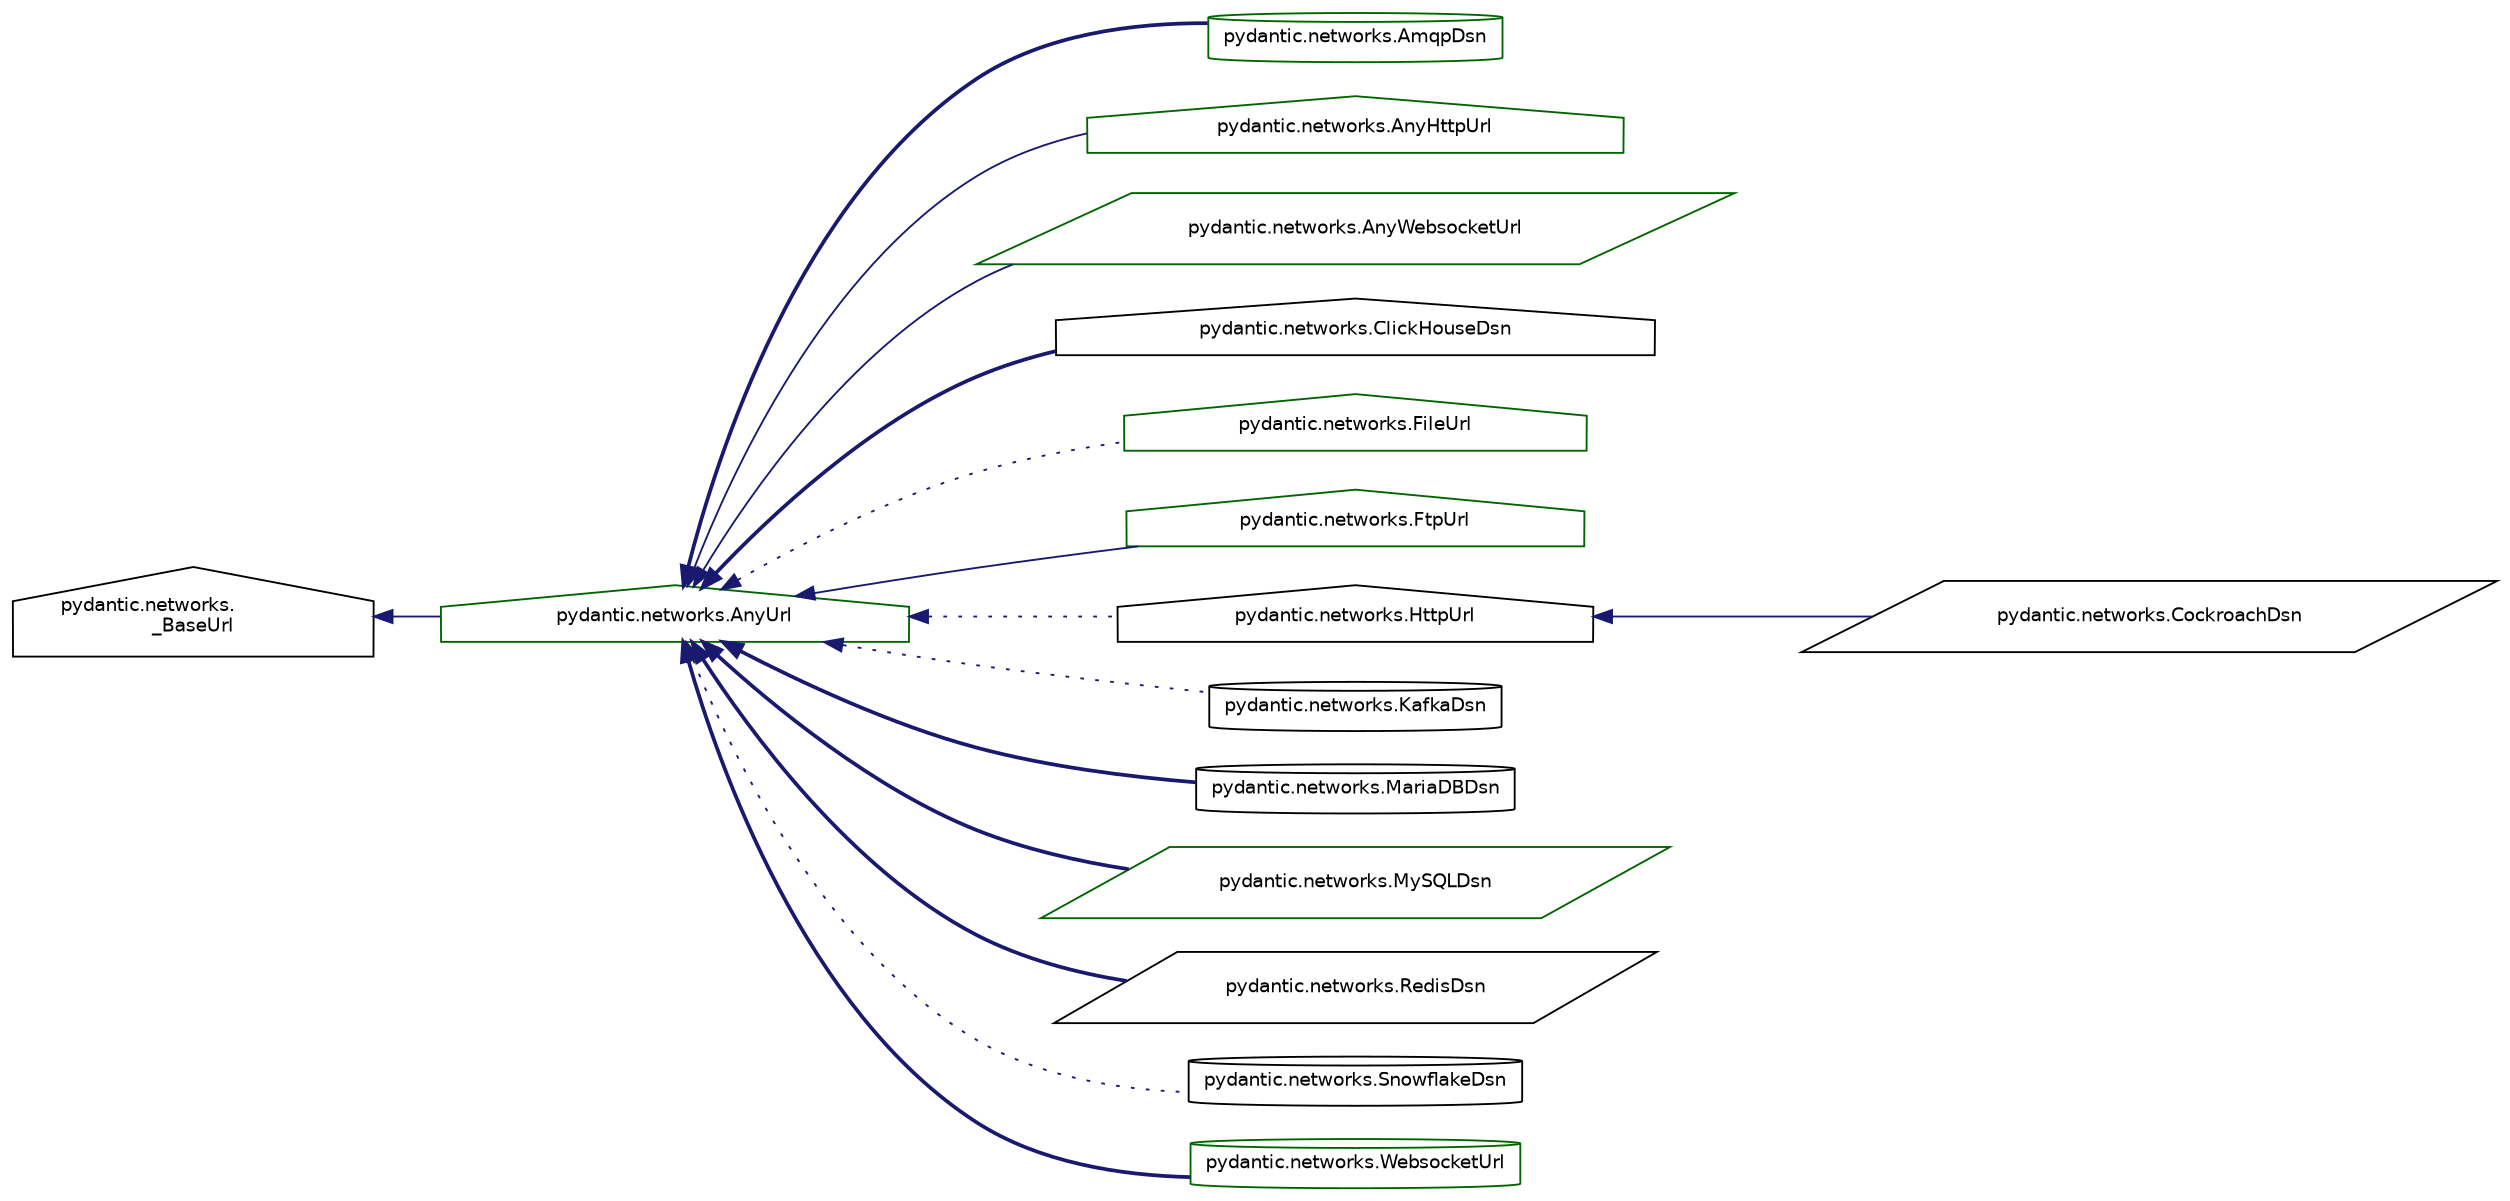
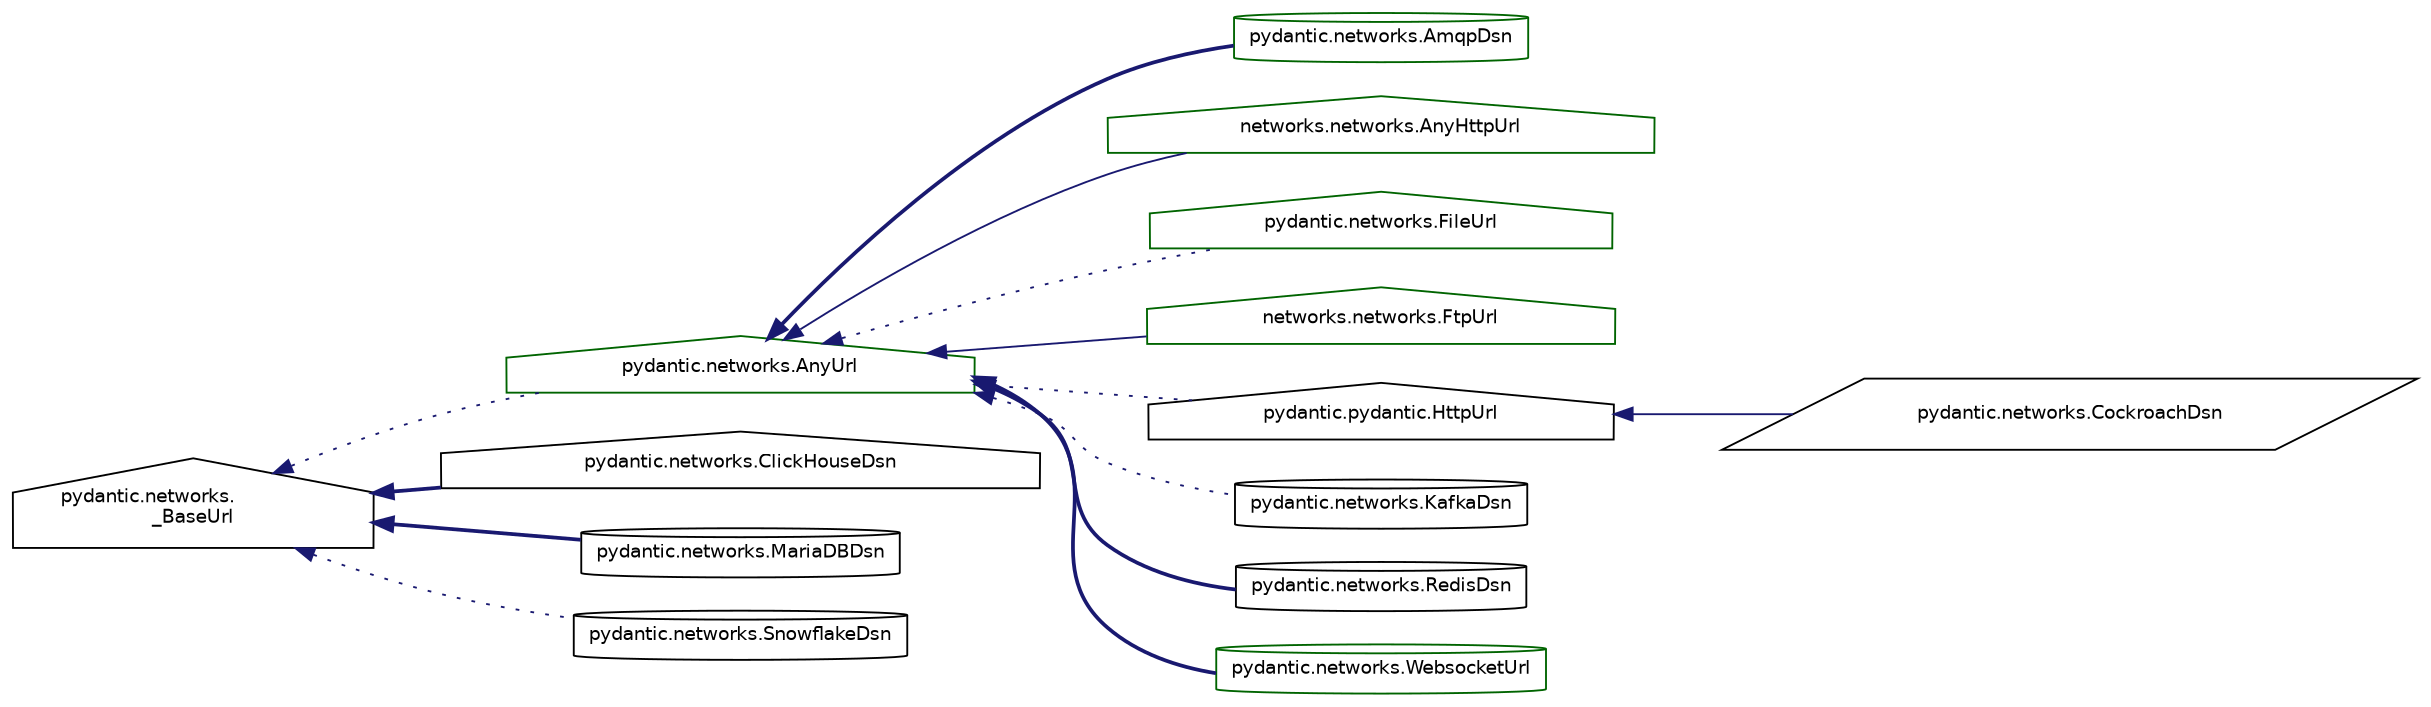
(1355, 128) -> (1381, 128)
(1355, 229) -> none
(870, 438) -> (417, 490)
(1355, 521) -> (1381, 319)
(417, 617) -> (413, 422)
(1355, 617) -> (1381, 414)
(960, 743) -> (487, 532)
(1355, 883) -> none
(876, 958) -> (442, 594)
(1355, 988) -> (1381, 587)
